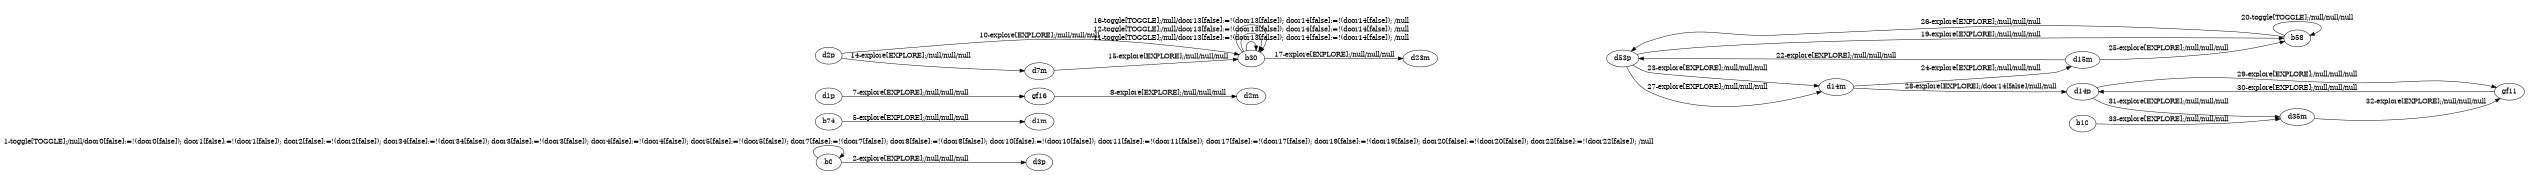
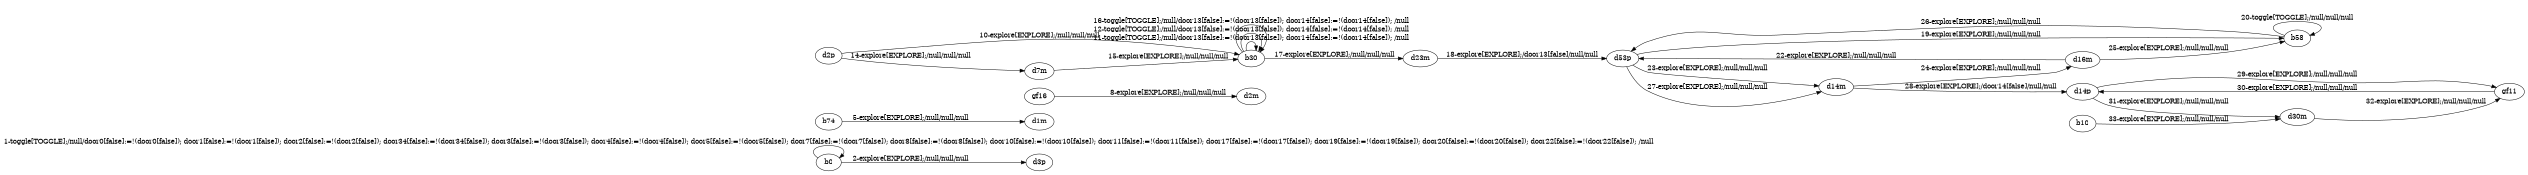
none -> (1520, 59)
(2083, 60) -> (2083, 60)
(829, 96) -> none
(2297, 117) -> (2297, 117)
